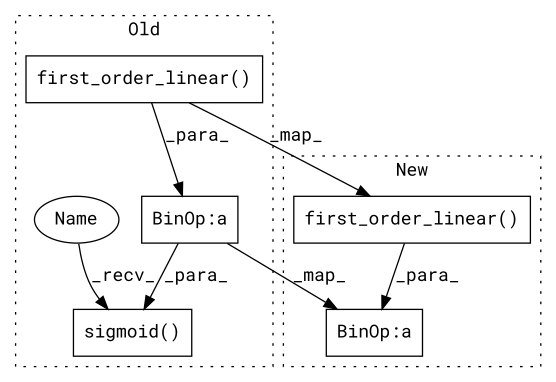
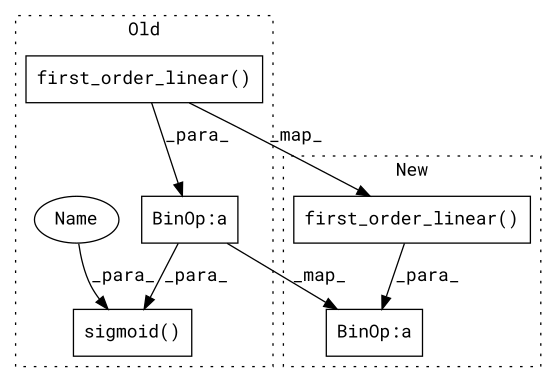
(123, 276) -> (123, 276)
